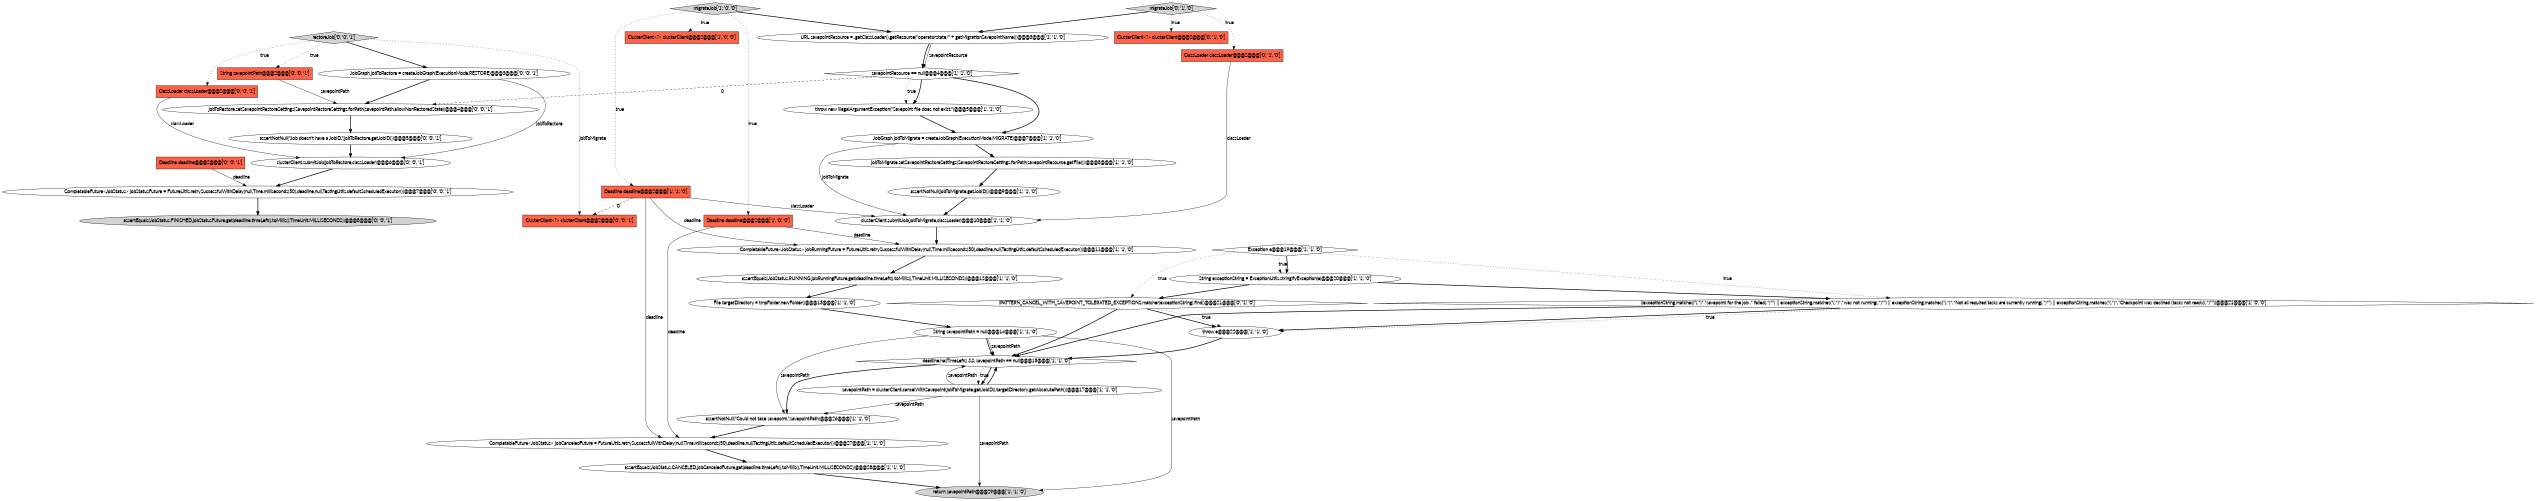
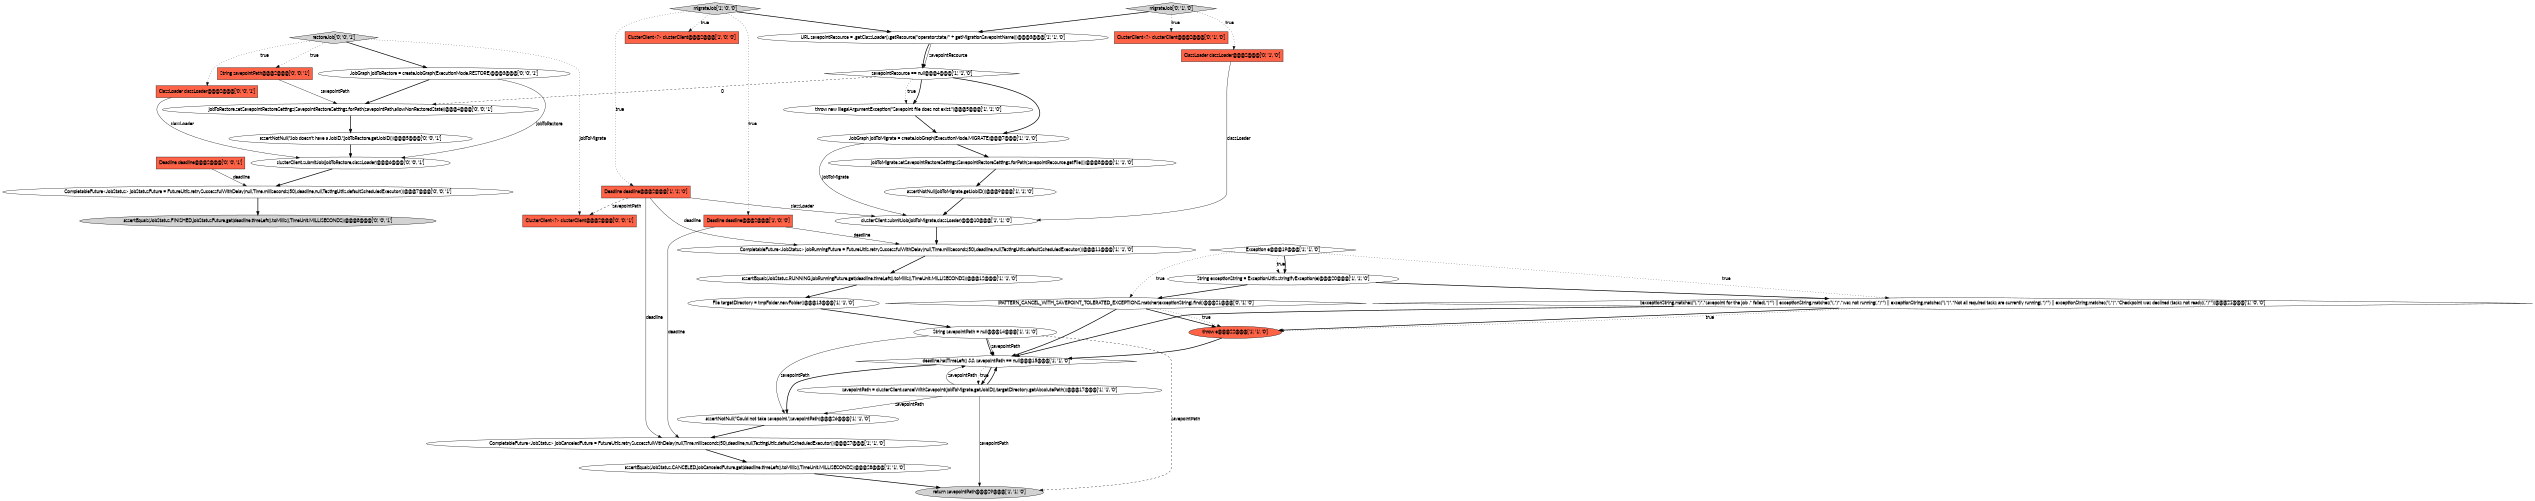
(618, 206) -> (627, 206)
(1235, 332) -> (1235, 332)
(1171, 414) -> (1171, 414)
